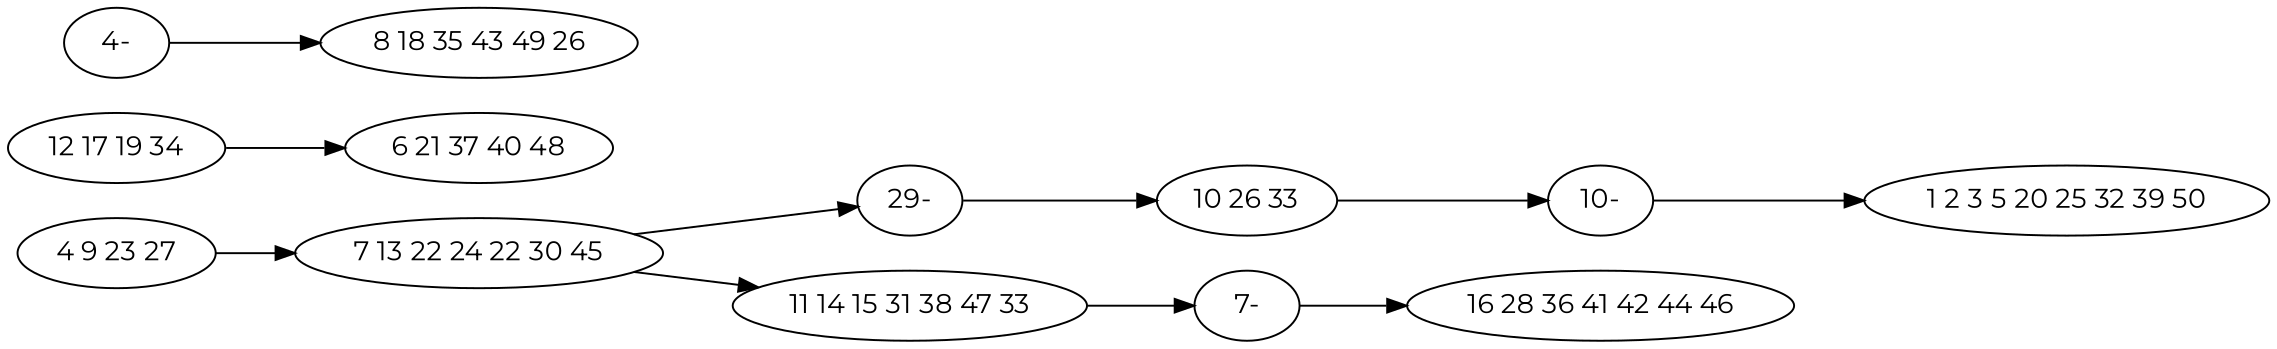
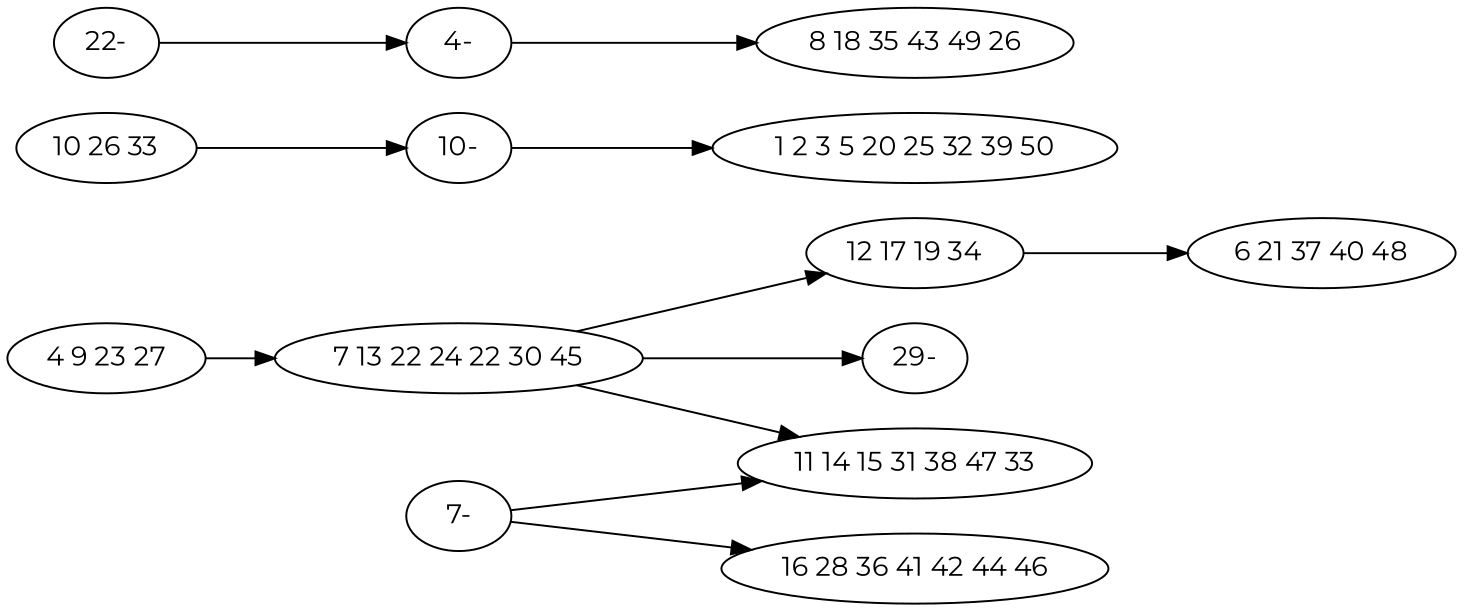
none -> (107, 43)
(1050, 201) -> none
none -> (691, 305)
(1131, 306) -> (626, 497)
